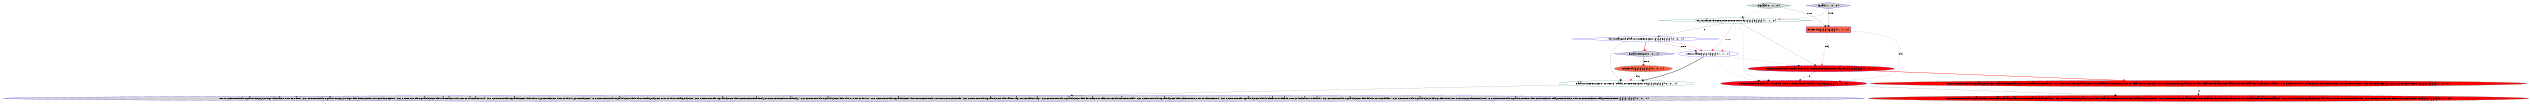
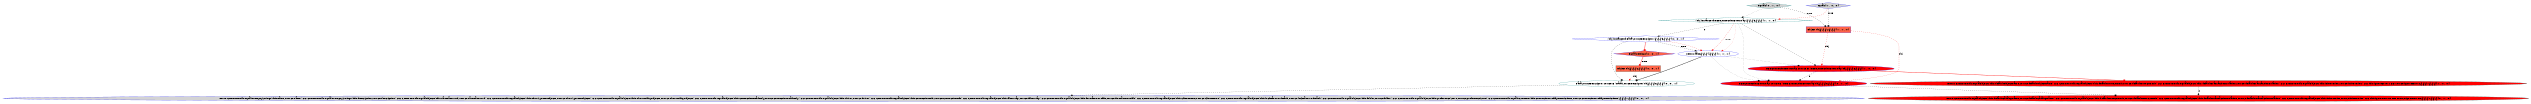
(1644, 54) -> (1644, 54)
(1643, 69) -> (1638, 69)
